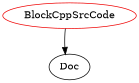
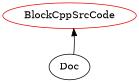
(65, 38) -> (74, 45)
